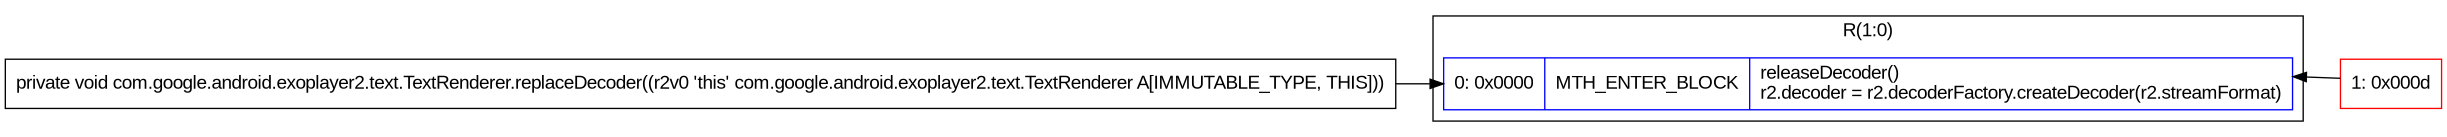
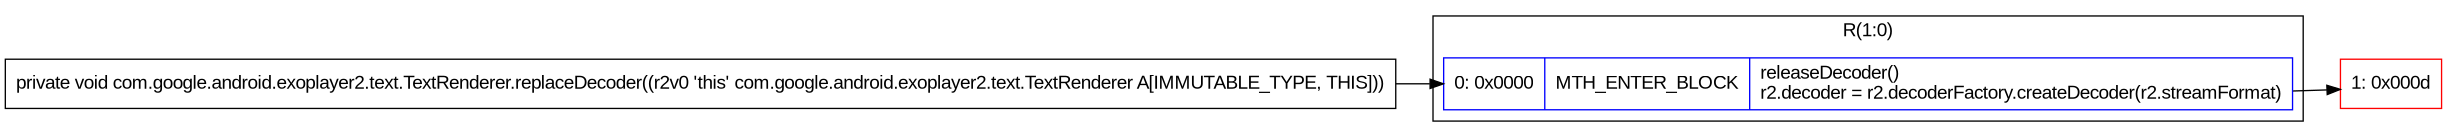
(2324, 78) -> (2312, 90)
